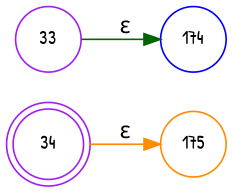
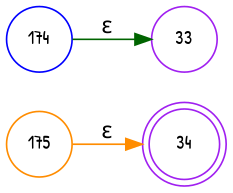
(113, 39) -> (104, 39)
(117, 144) -> (99, 144)
